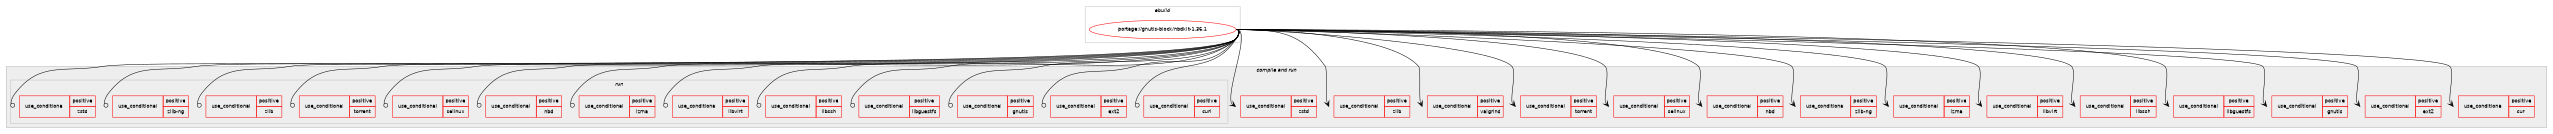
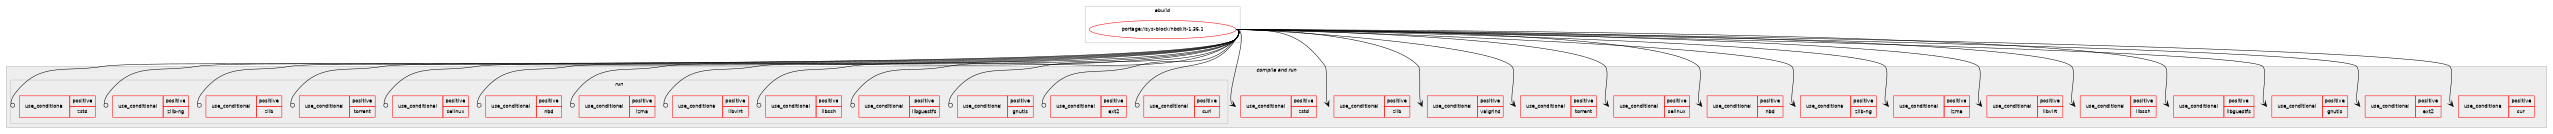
(1163, 30) -> (1163, 30)
